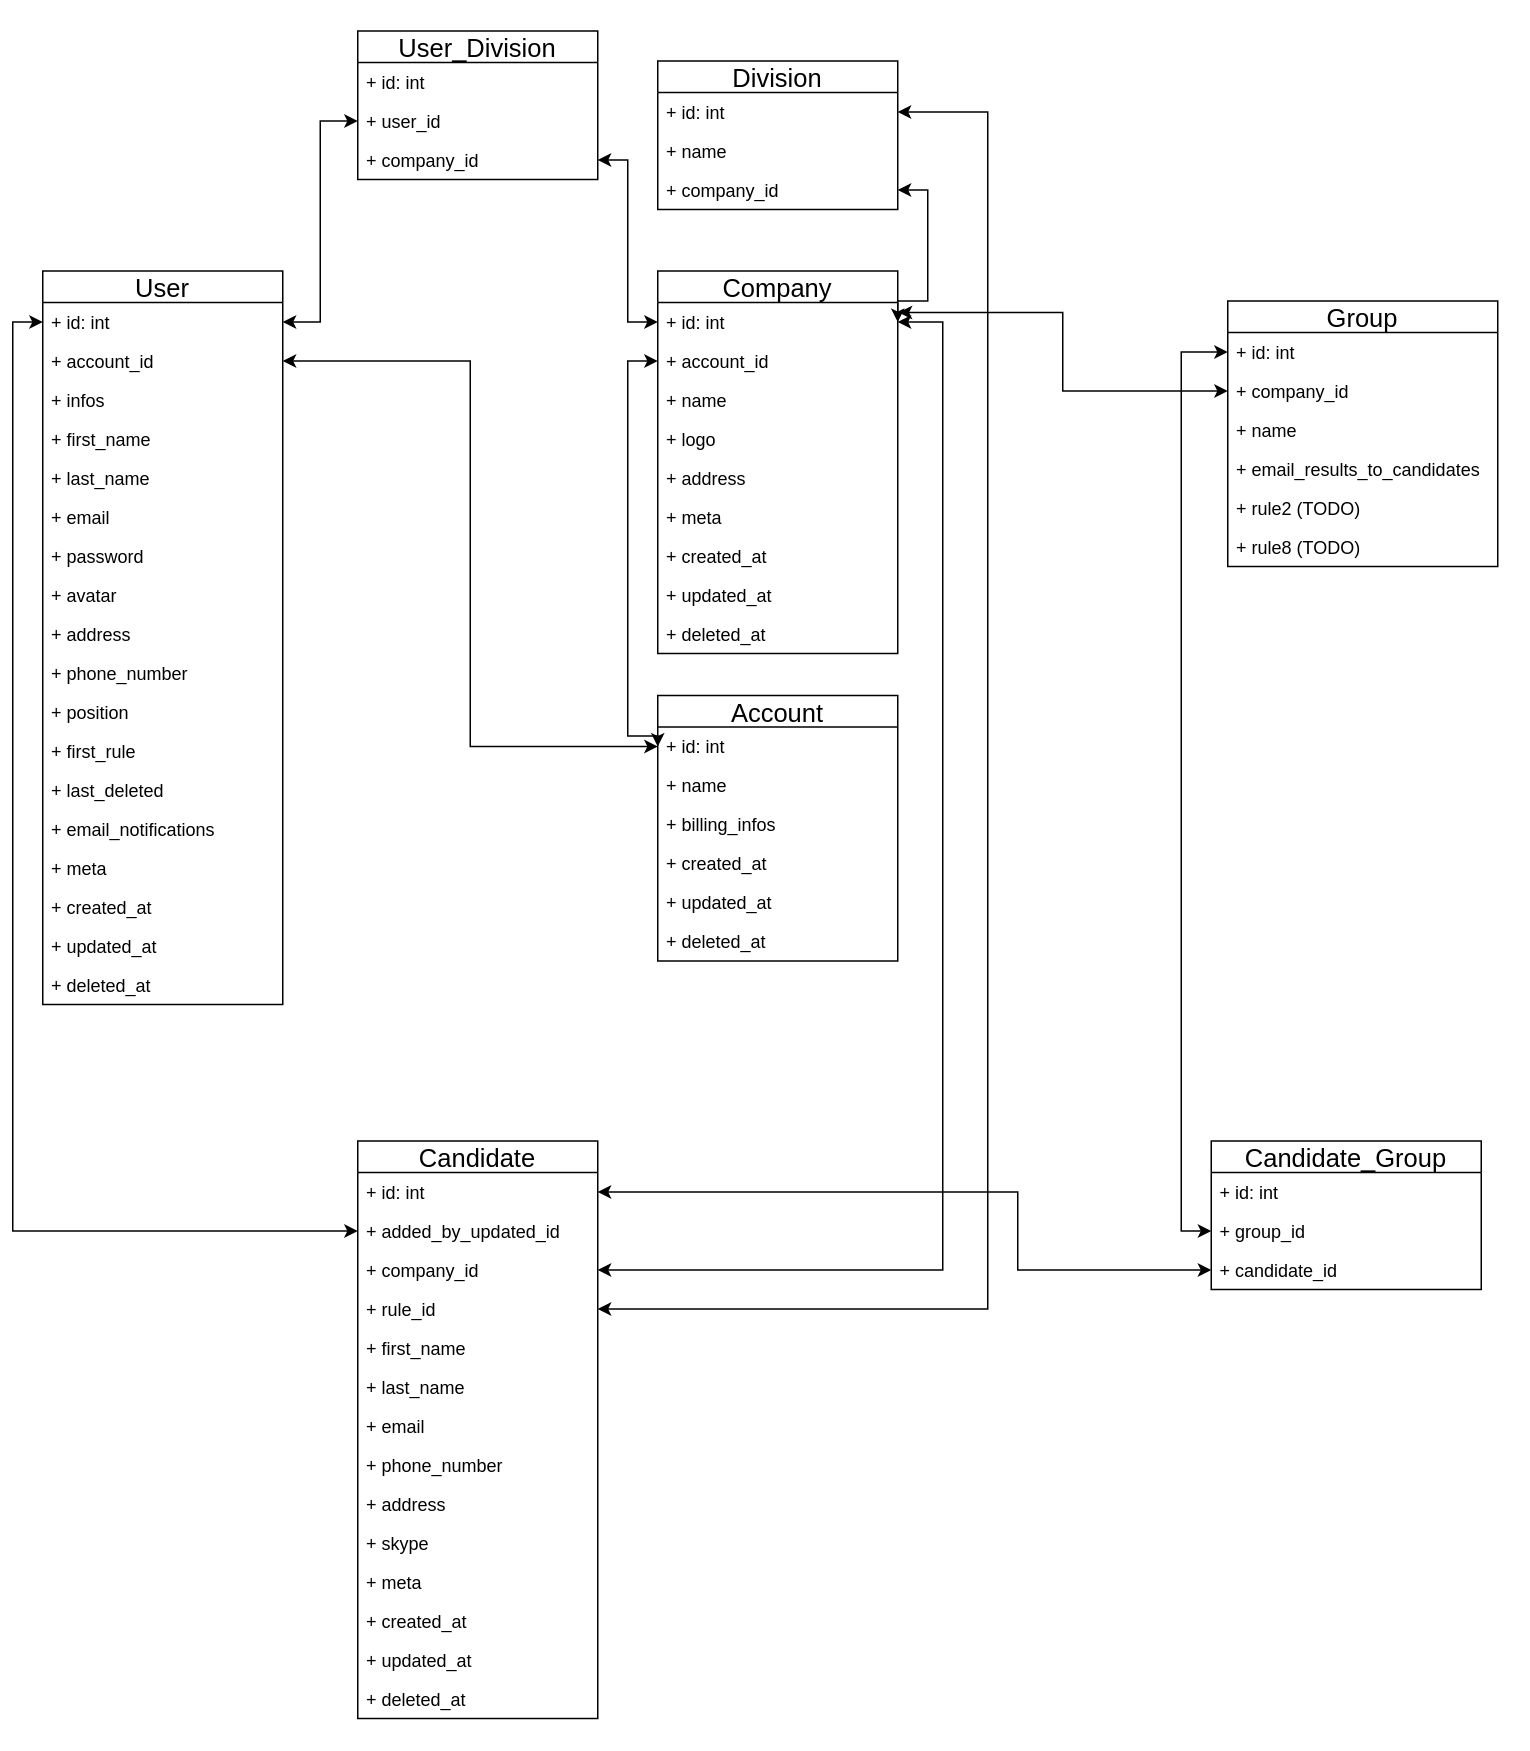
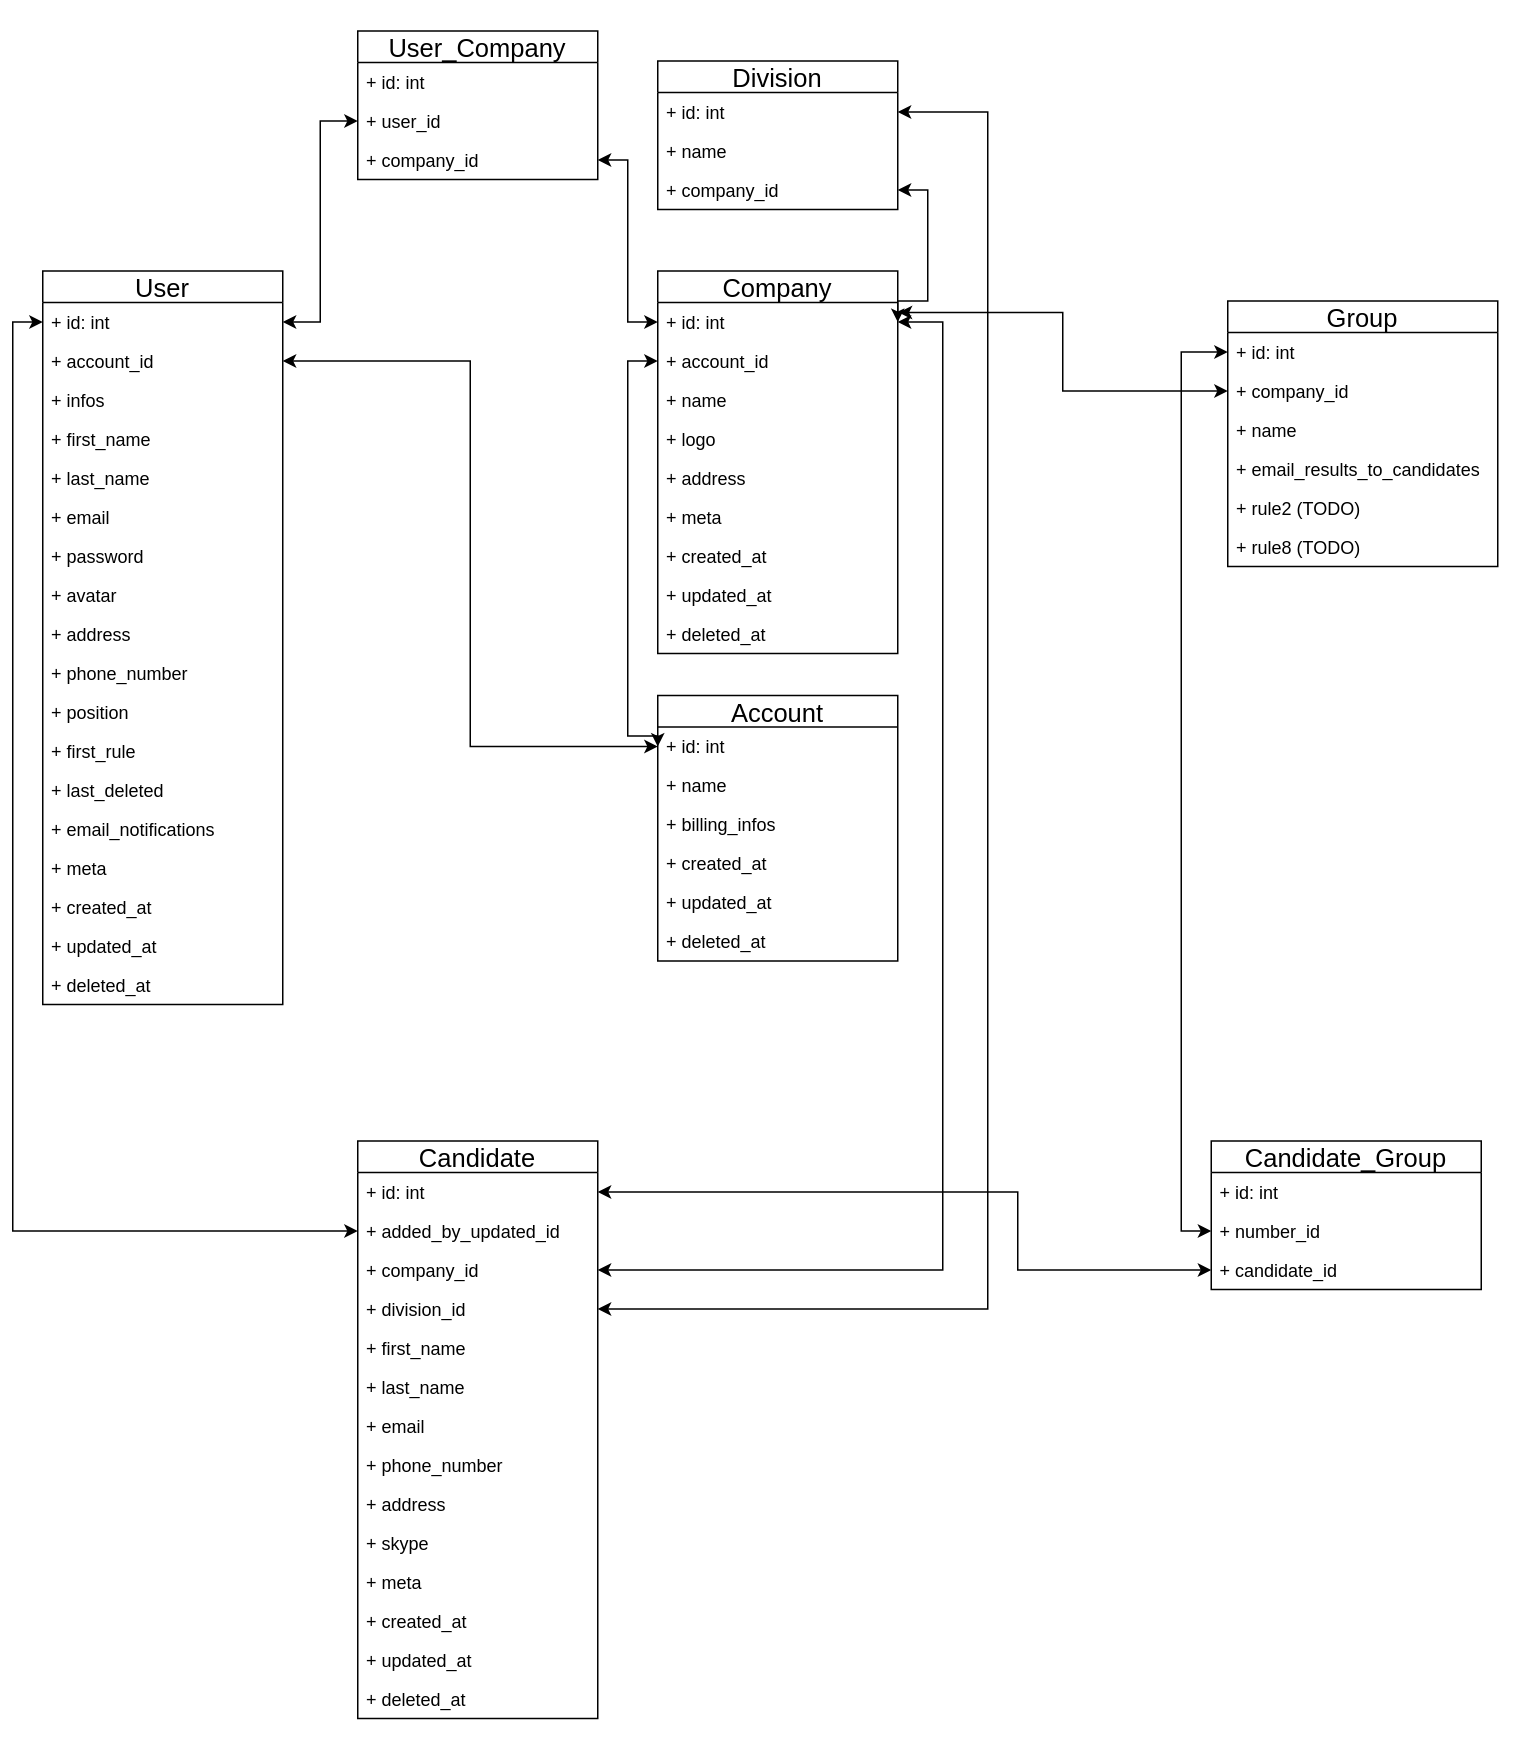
(477, 48) -> (477, 48)
(1265, 1232) -> (1270, 1232)
(404, 1310) -> (420, 1310)
